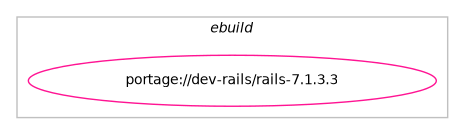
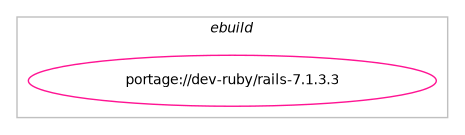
(232, 81) -> (232, 81)
